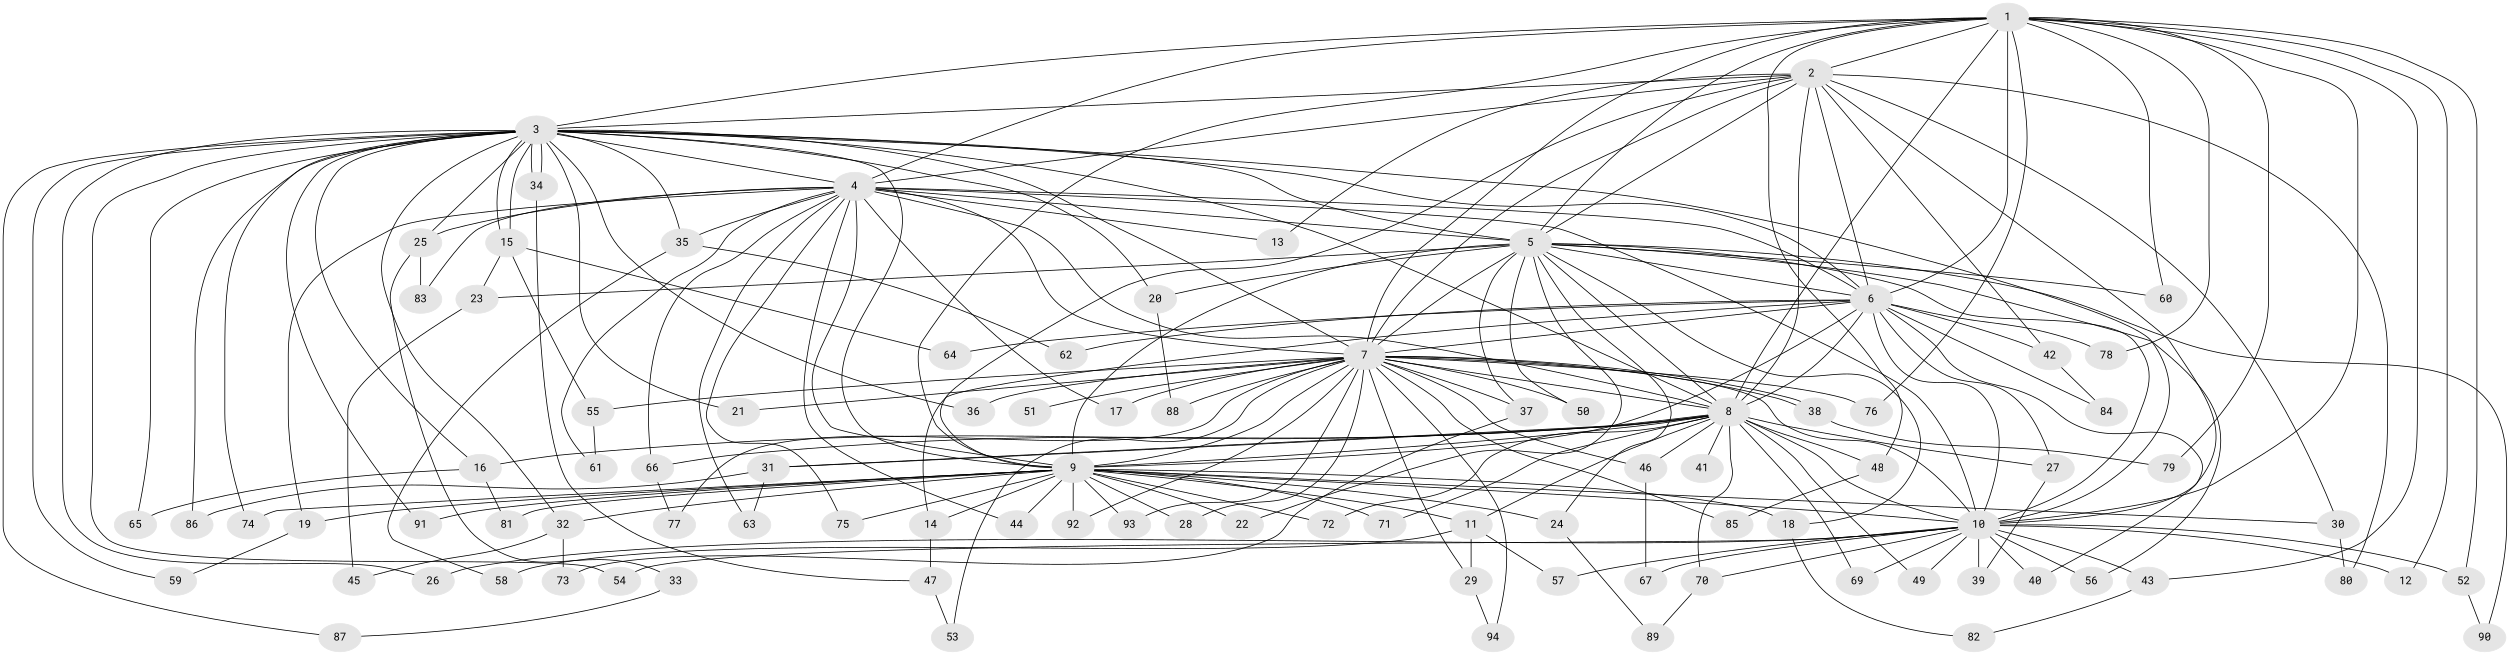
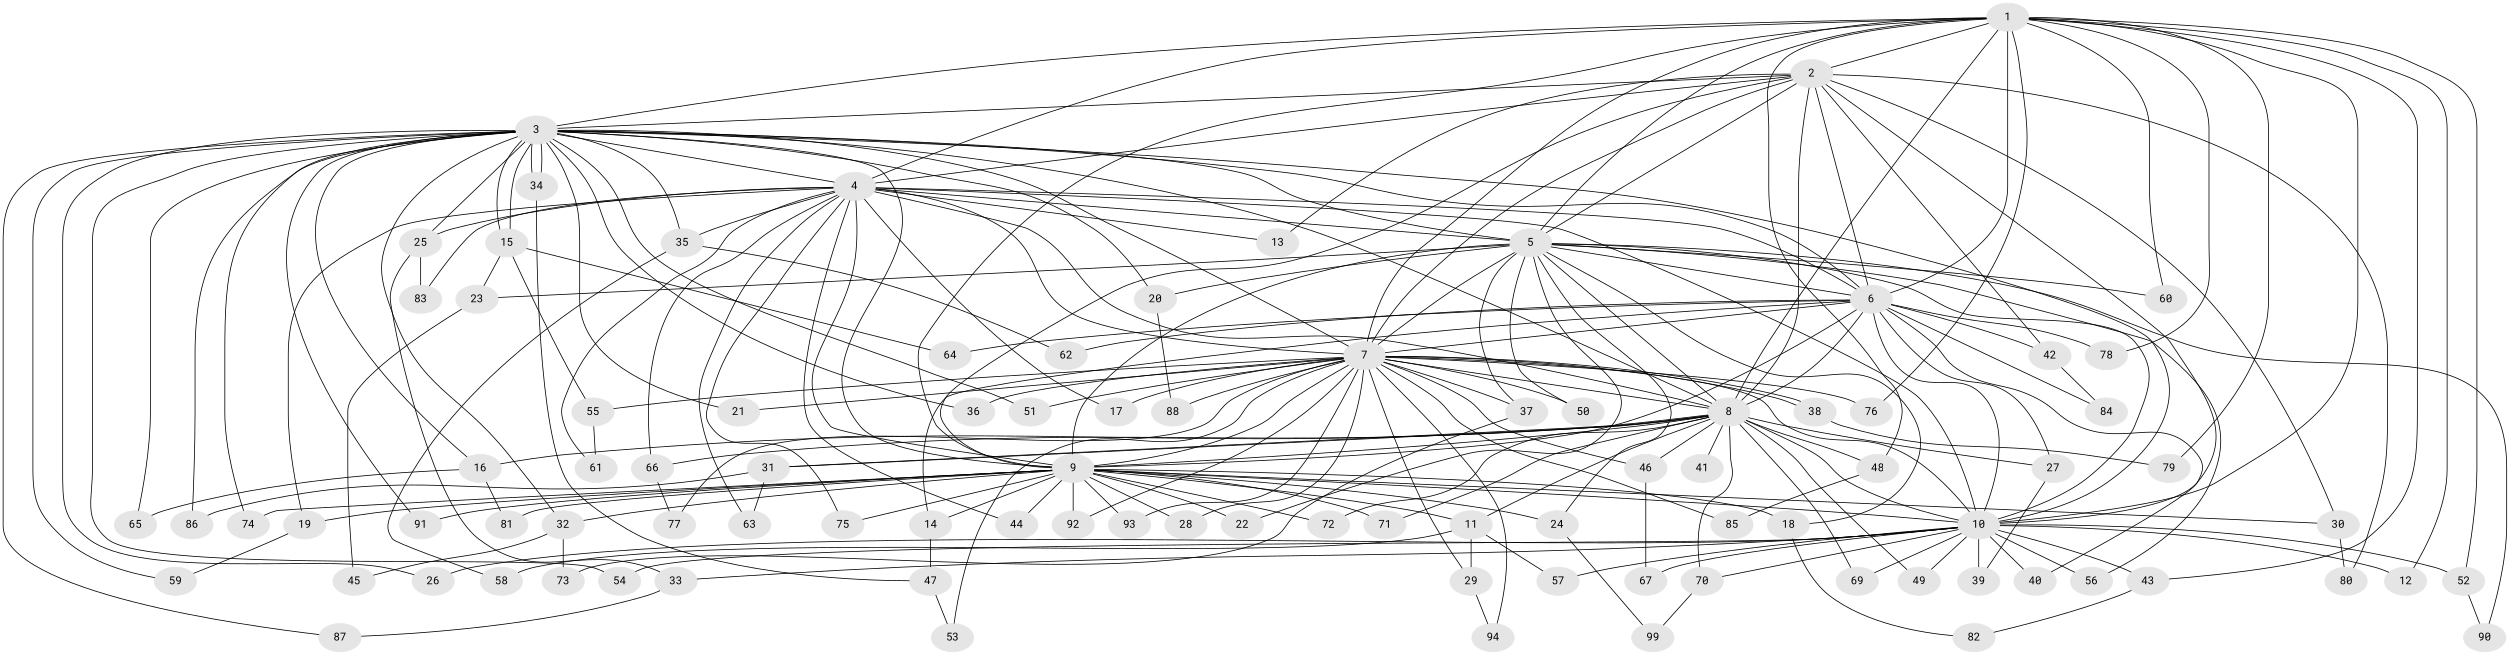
none -> (782, 319)
none -> (1327, 555)
(1653, 638) -> (1653, 638)
